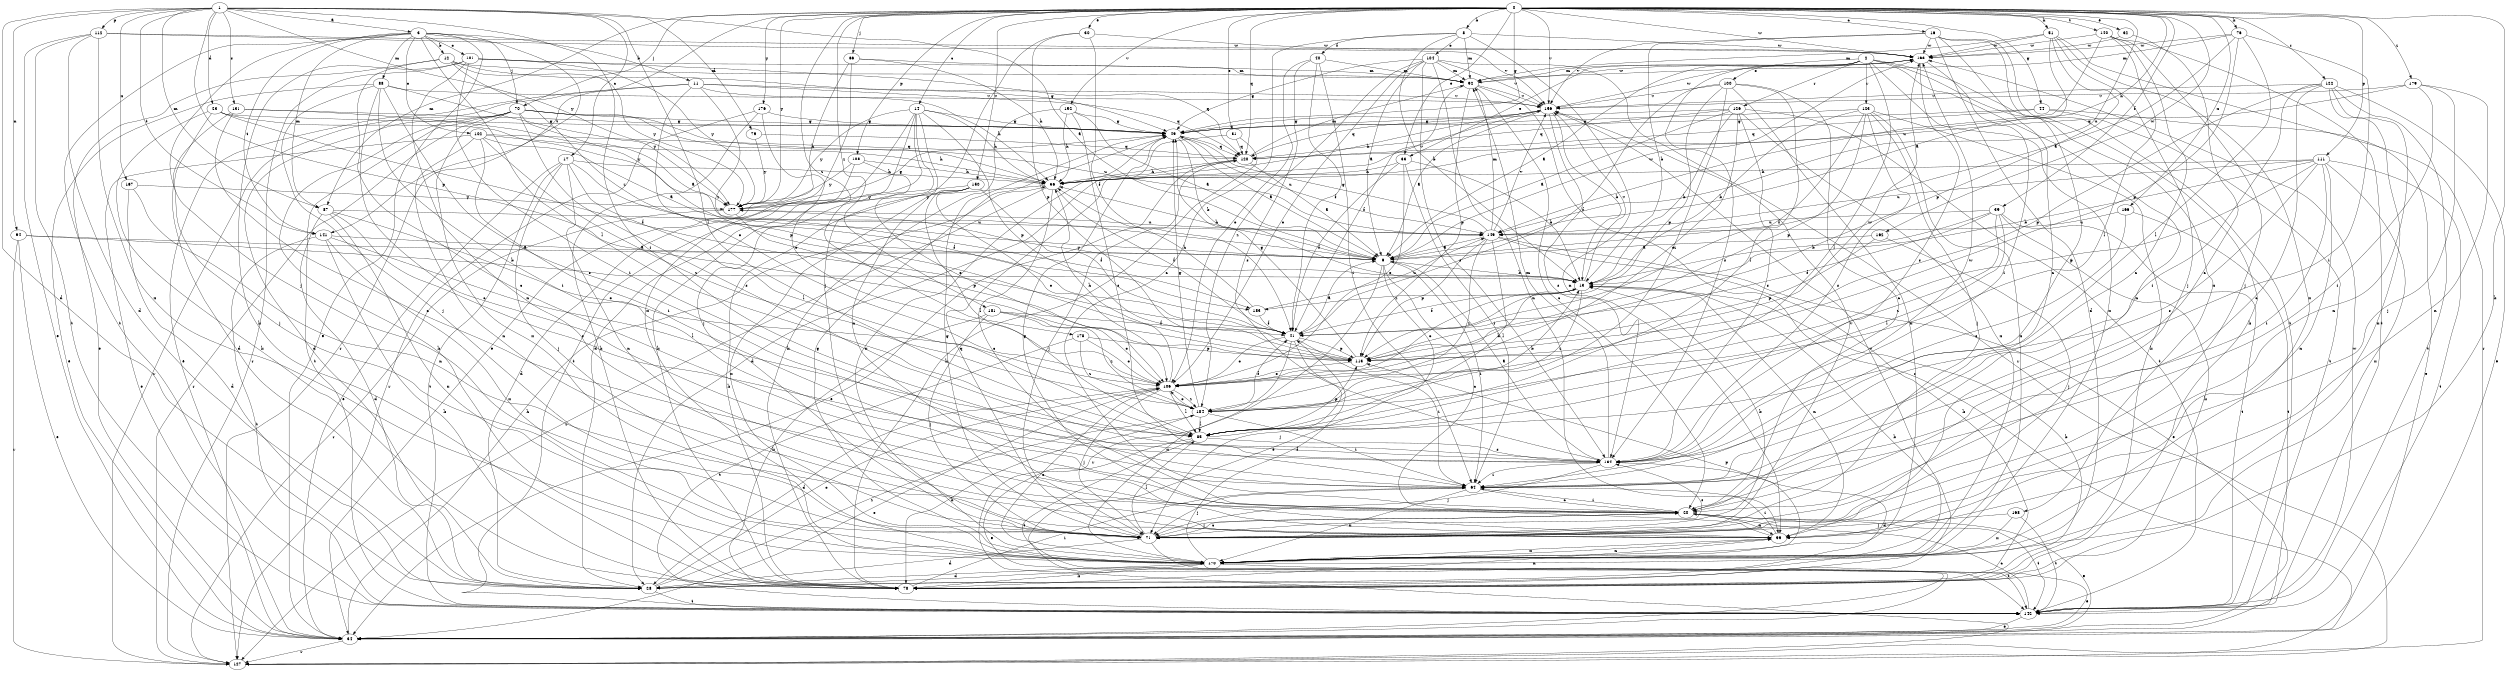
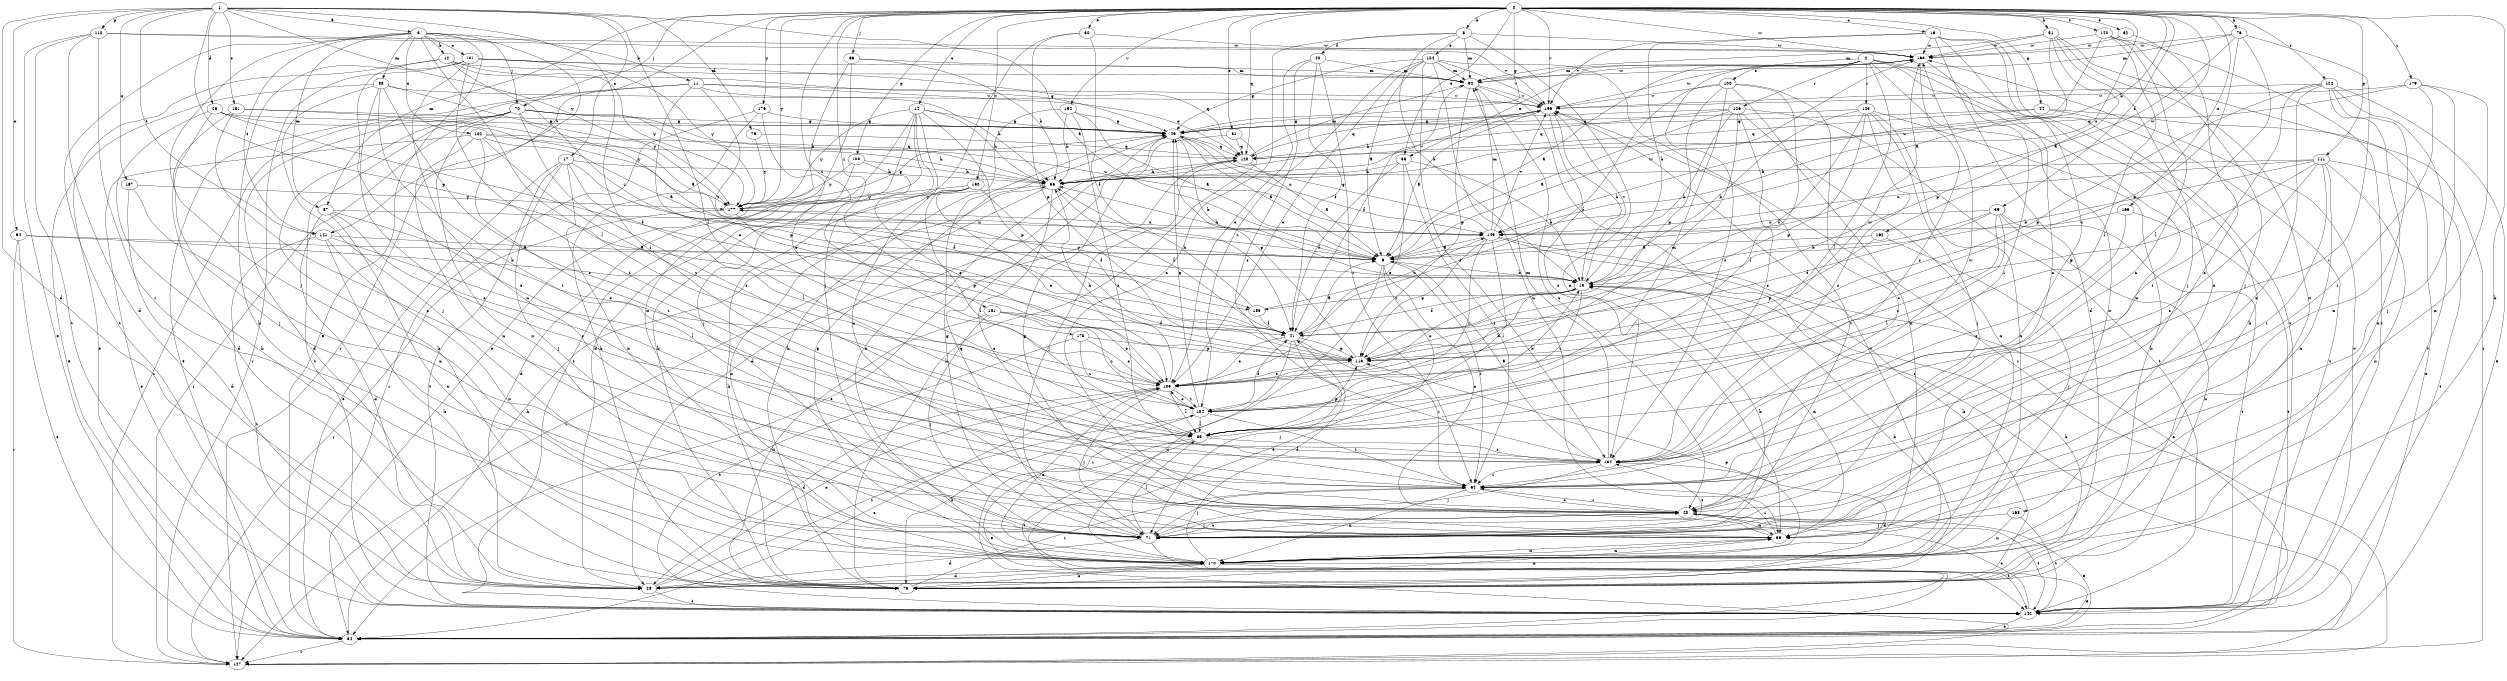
(182, 126) -> none
(155, 298) -> (155, 298)
